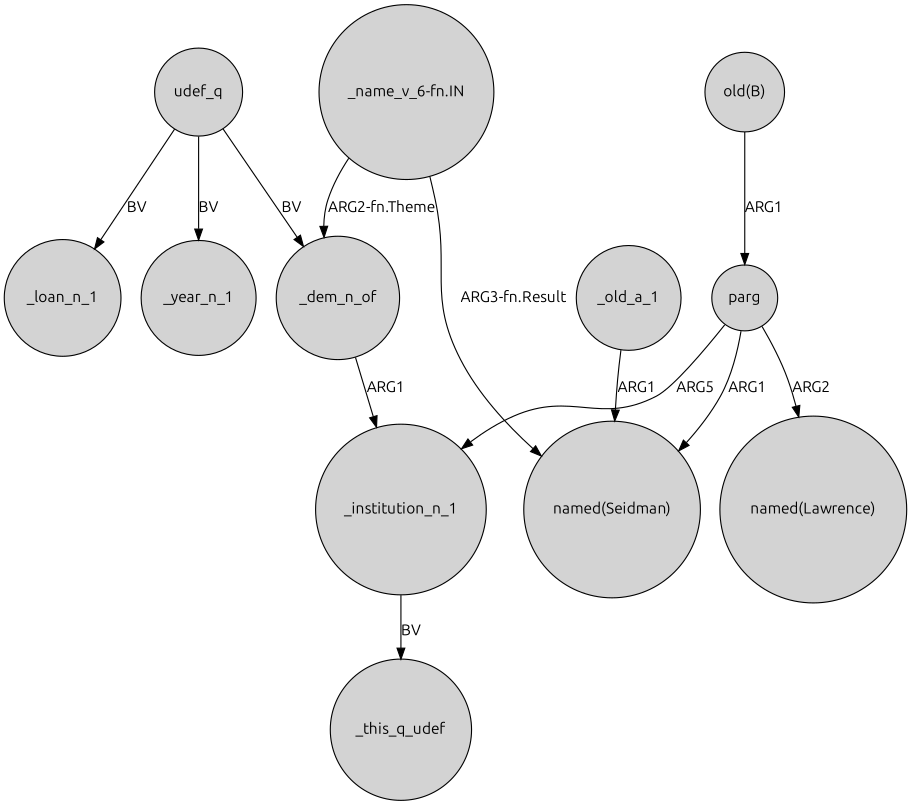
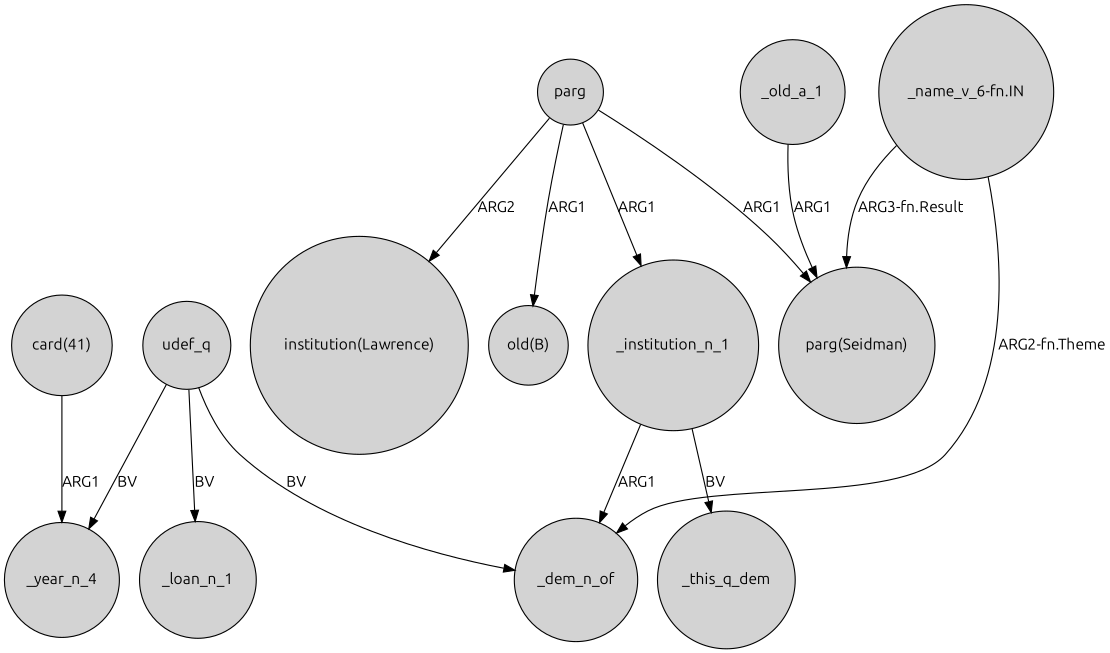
(745, 193) -> (547, 209)
(199, 298) -> (62, 580)
none -> (62, 345)
(364, 387) -> (622, 468)
(696, 388) -> (637, 208)
(612, 510) -> (857, 345)
(813, 510) -> (359, 345)
(401, 730) -> (726, 580)
